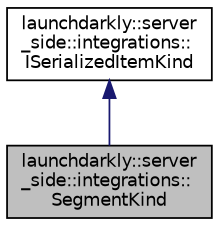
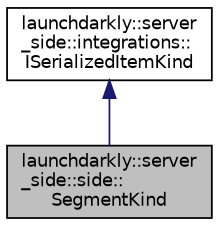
(109, 182) -> (109, 182)
